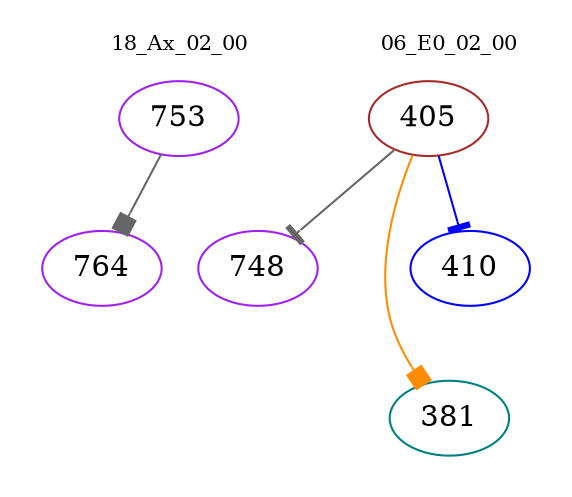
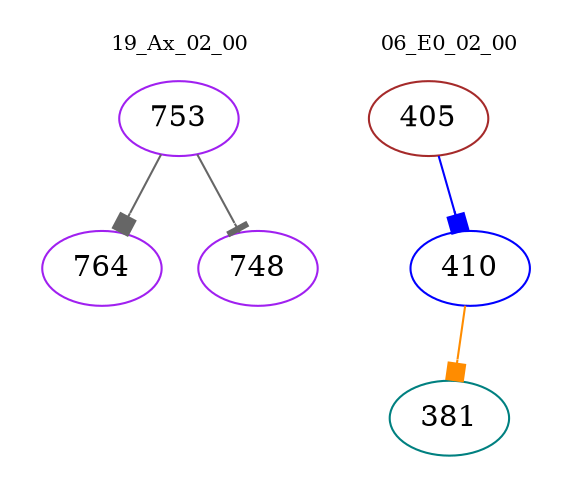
(180, 45) -> (180, 45)
(366, 174) -> (216, 189)
(448, 189) -> (448, 189)
(386, 262) -> (461, 332)
